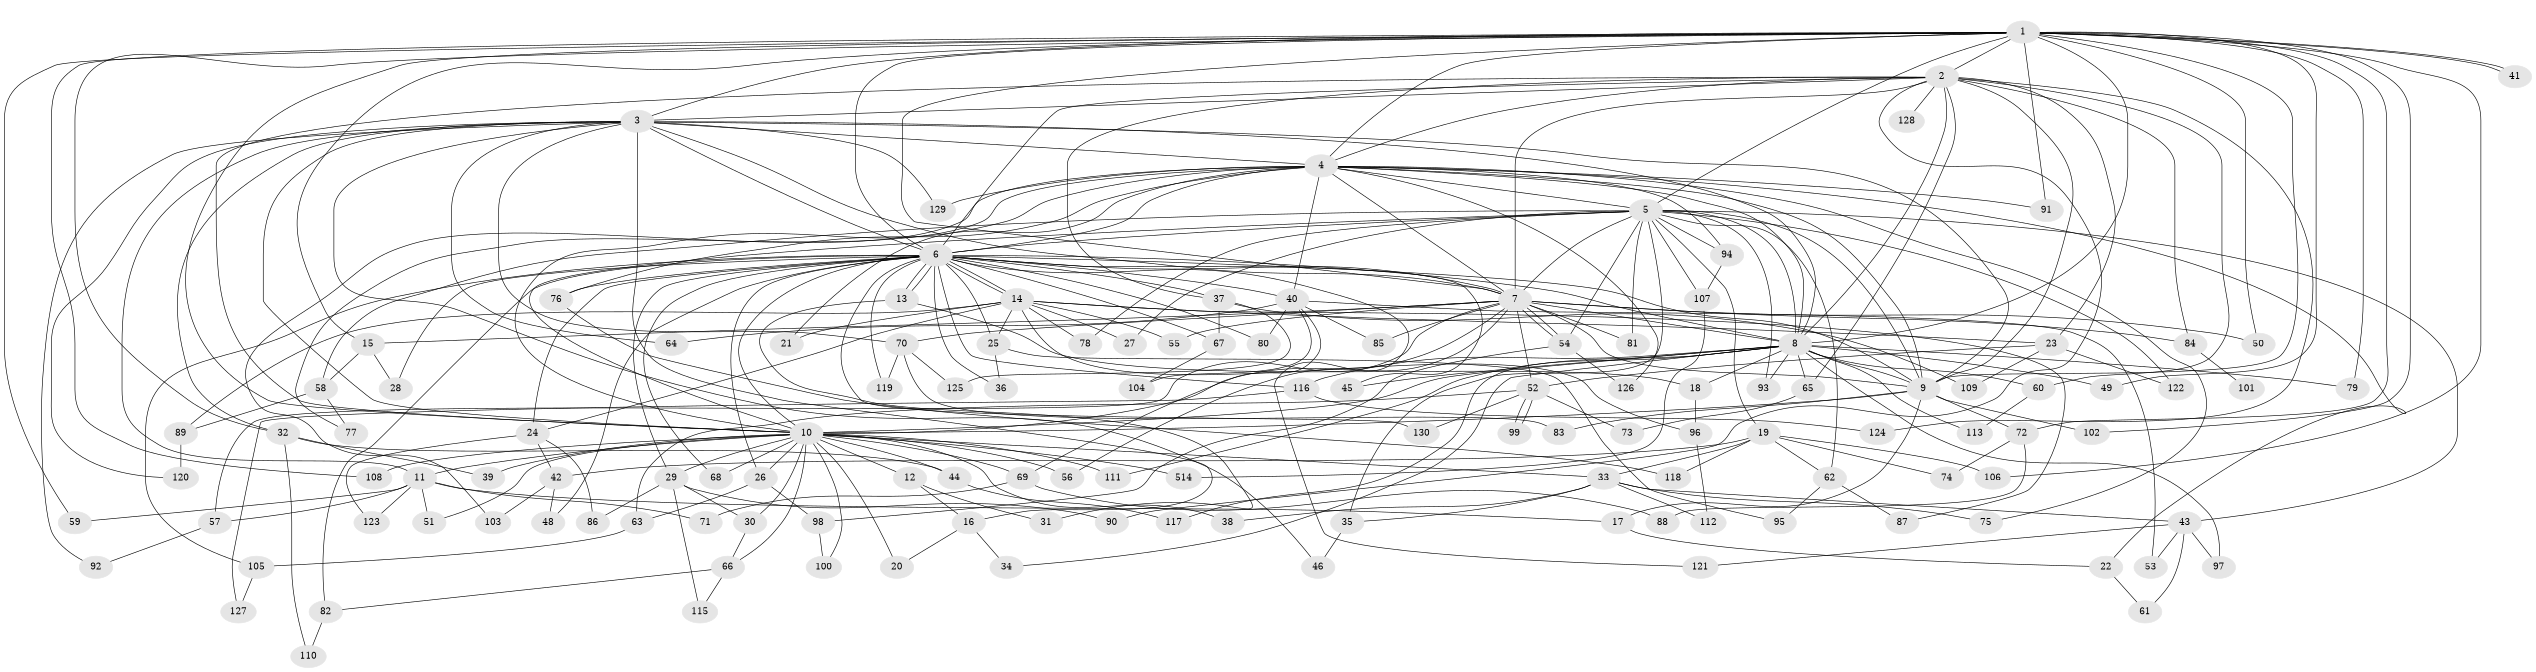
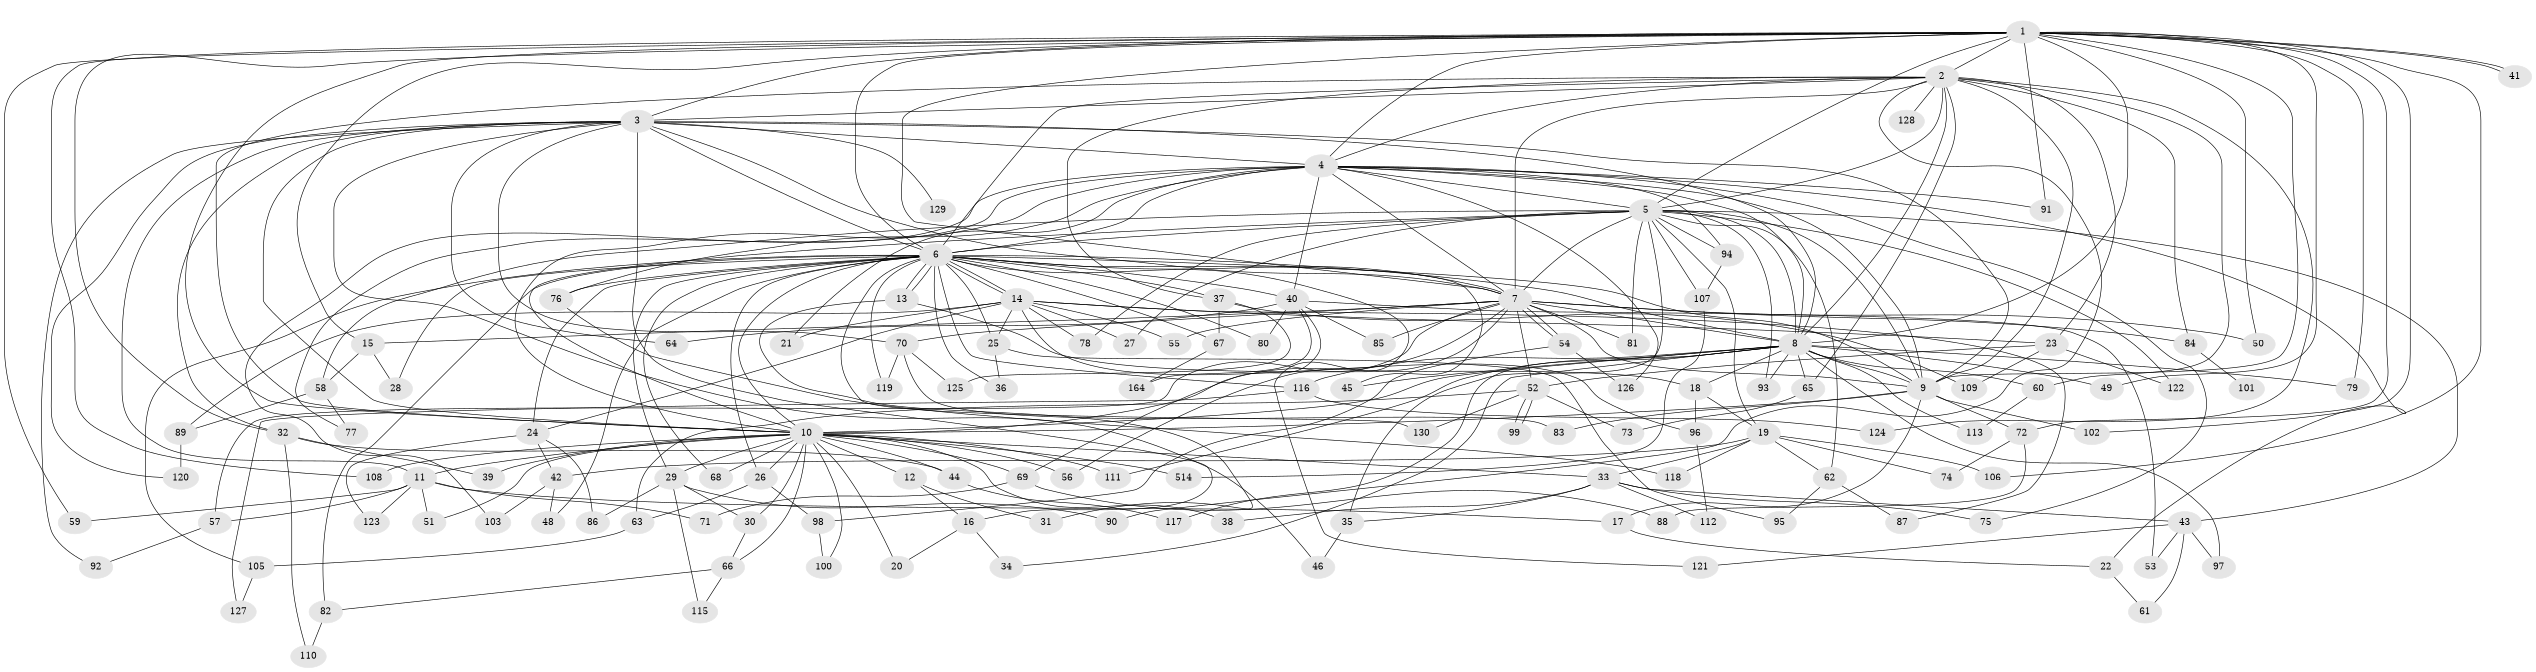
(1127, 174) -> none
(1602, 283) -> (1823, 177)
(1137, 389) -> (1137, 389)
none -> (1730, 411)
